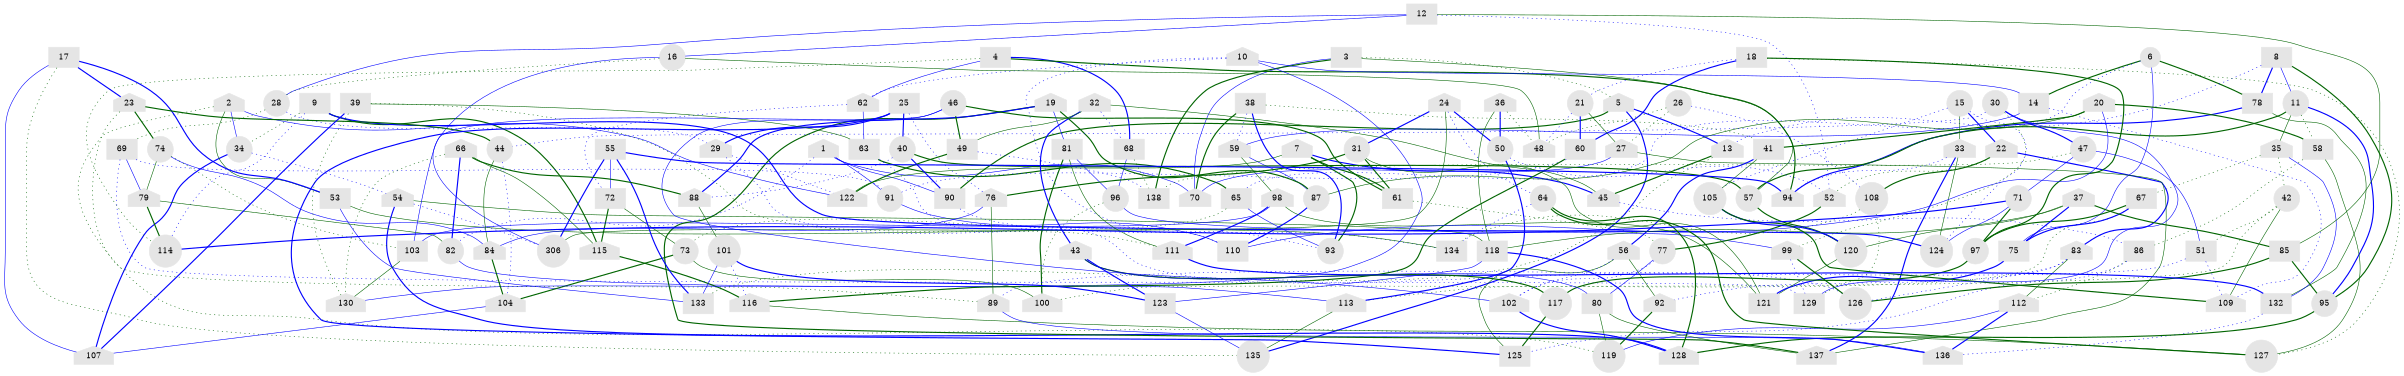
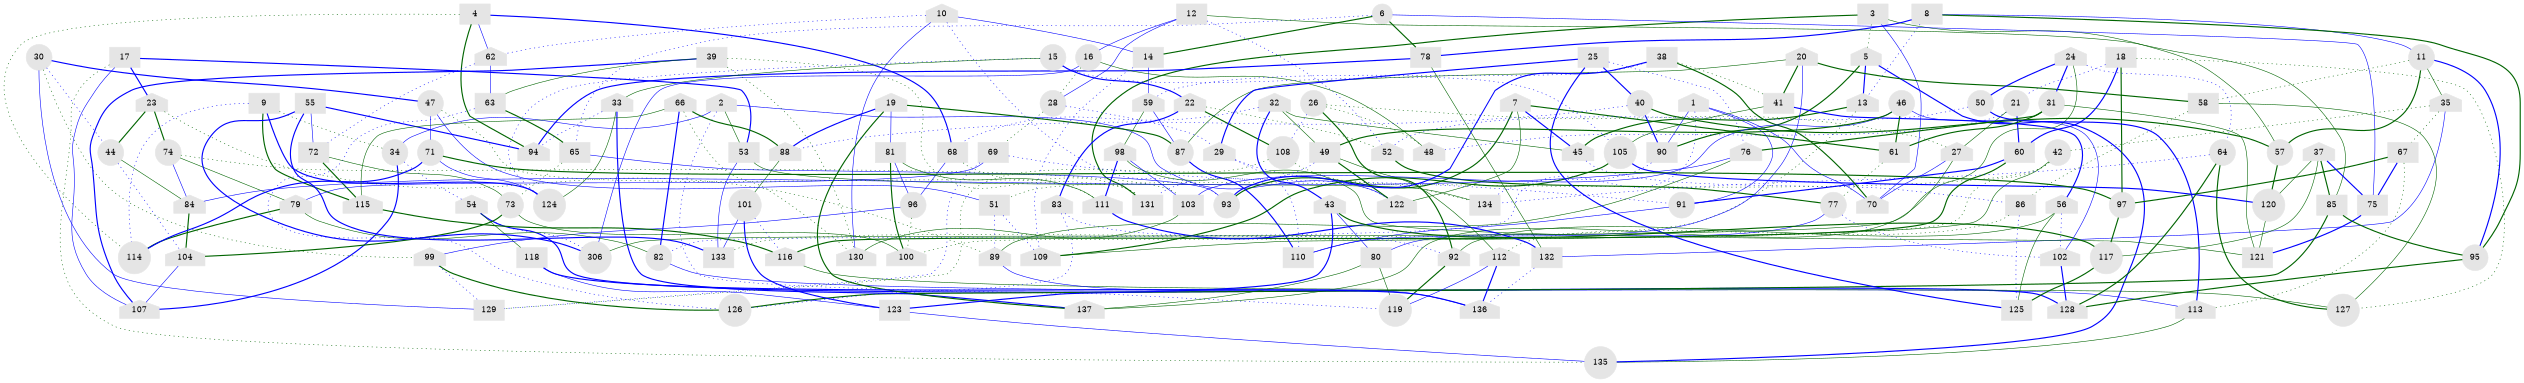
(1500, 103) -> none
none -> (1358, 160)
(1317, 178) -> (1803, 190)
(1154, 199) -> (1148, 205)
(1884, 233) -> (2241, 239)
(2056, 270) -> (1436, 198)
(279, 316) -> (759, 283)
